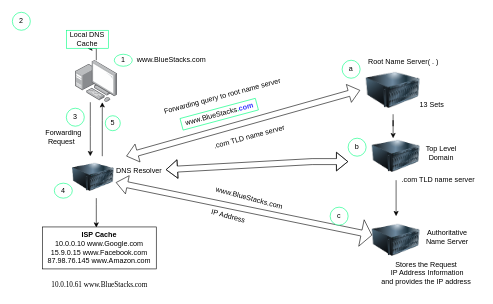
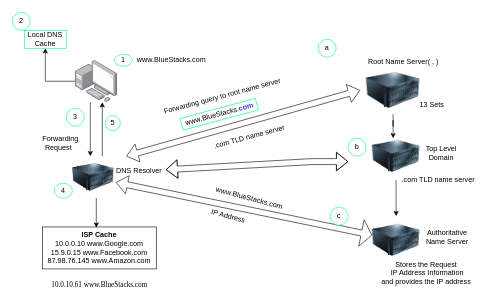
(87, 39) -> (45, 39)
(351, 69) -> (327, 48)
(63, 137) -> (60, 143)
